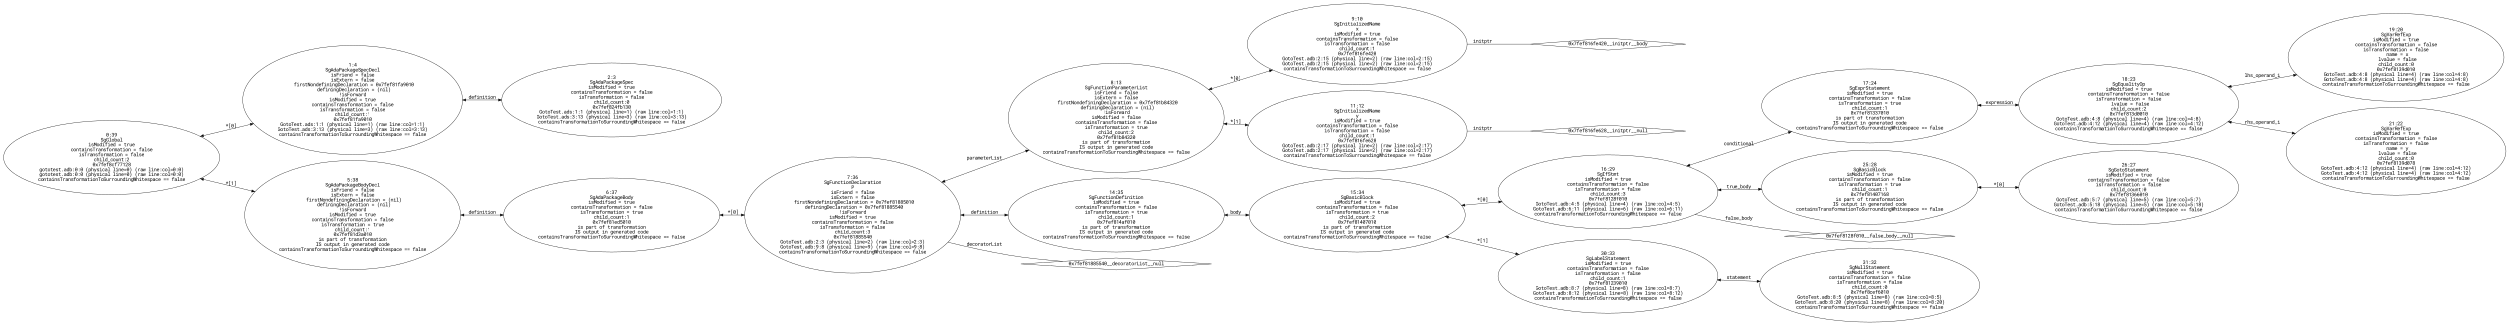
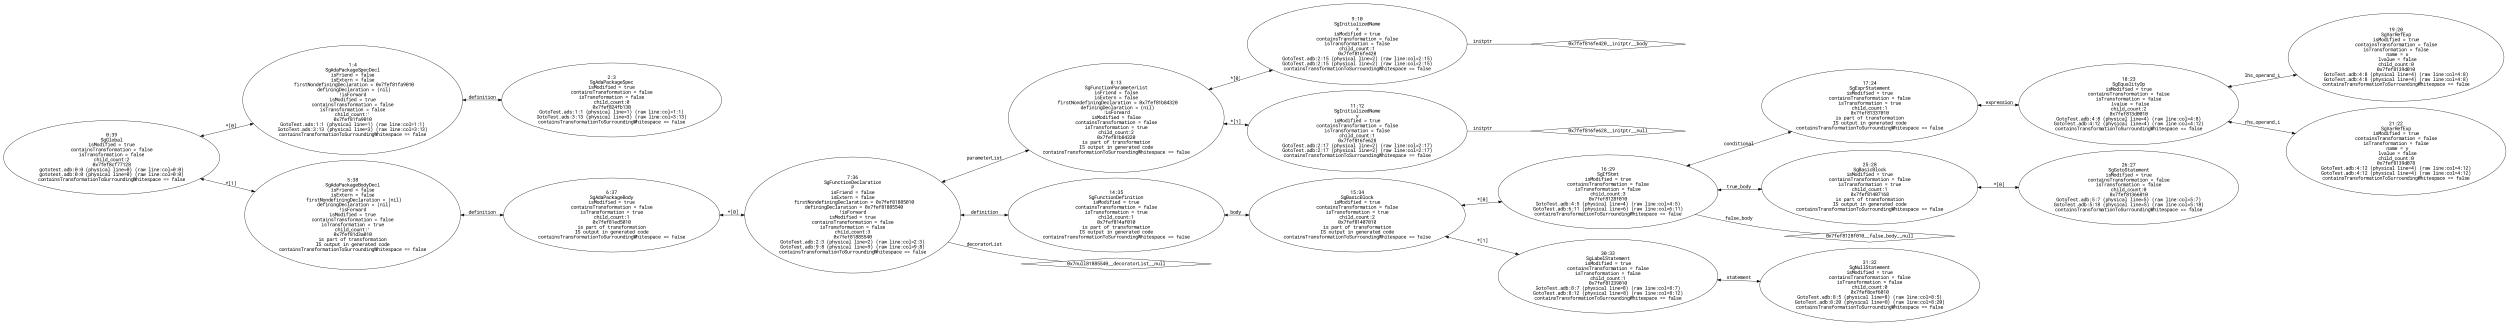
(1116, 264) -> (1116, 264)
